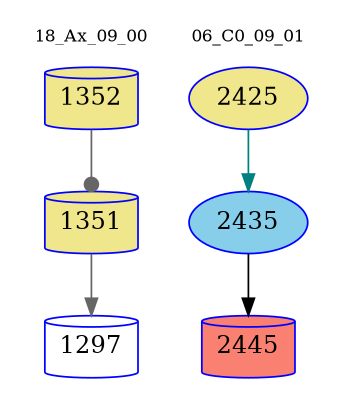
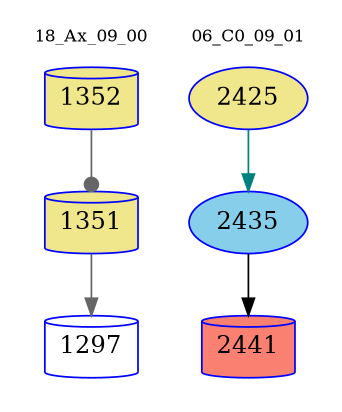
(248, 347) -> (248, 347)
